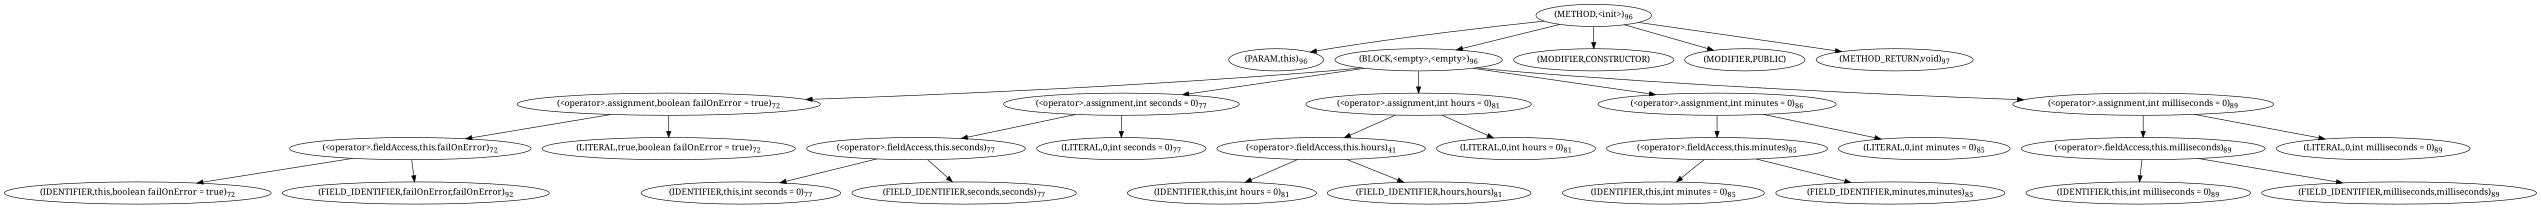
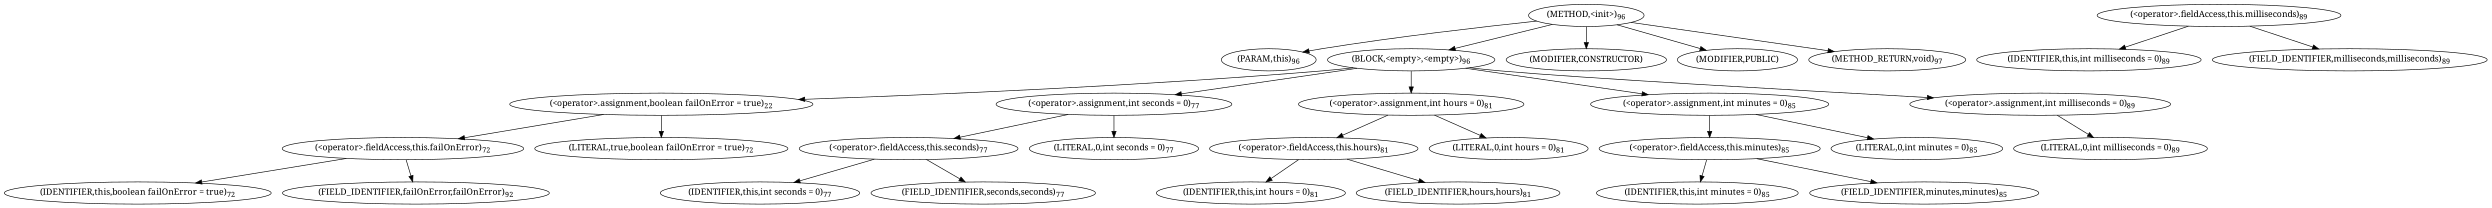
(776, 103) -> (769, 103)
(1799, 103) -> (1792, 103)
(2143, 123) -> none
(1392, 148) -> (1385, 148)
